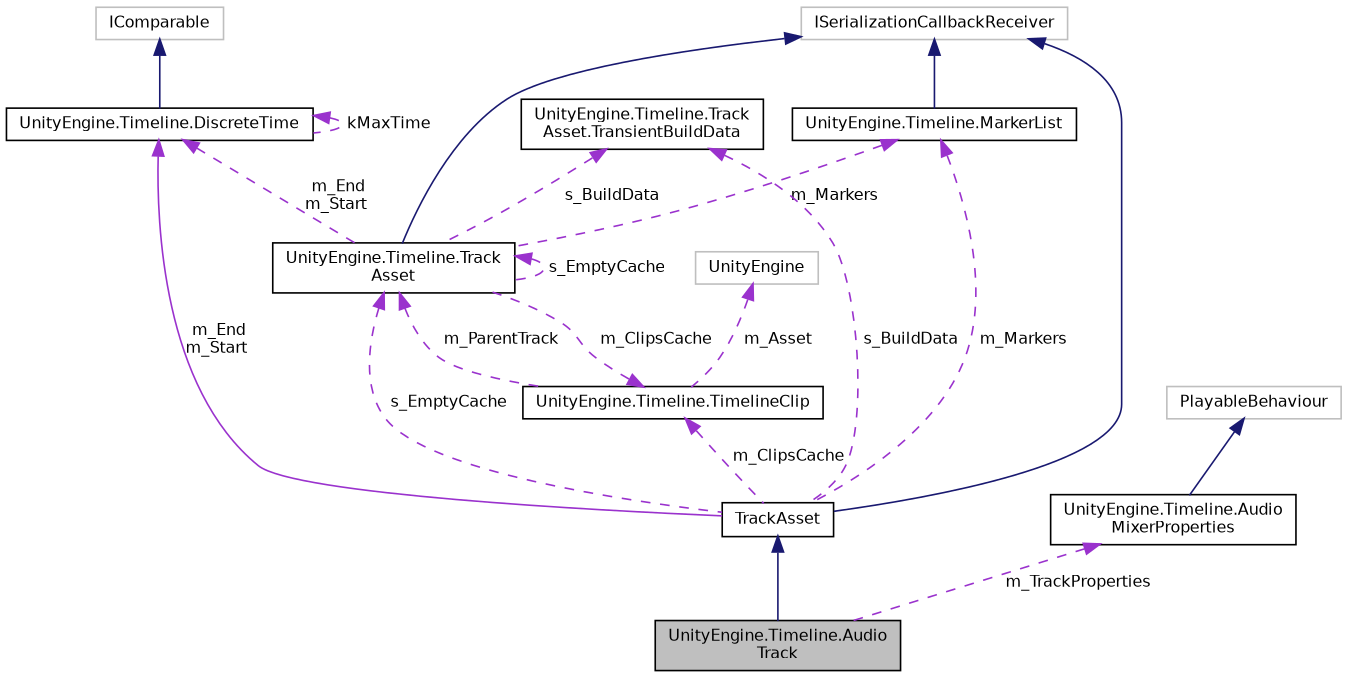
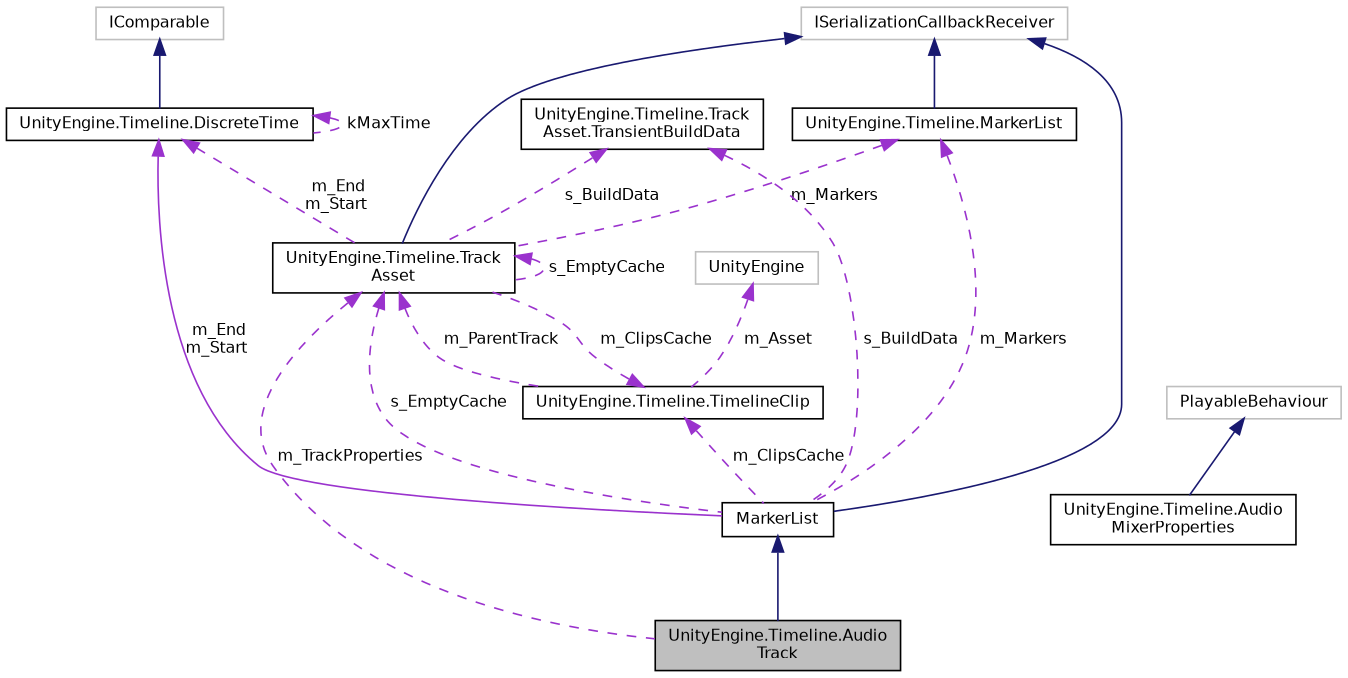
(778, 520) -> (778, 520)
(968, 585) -> (358, 546)
